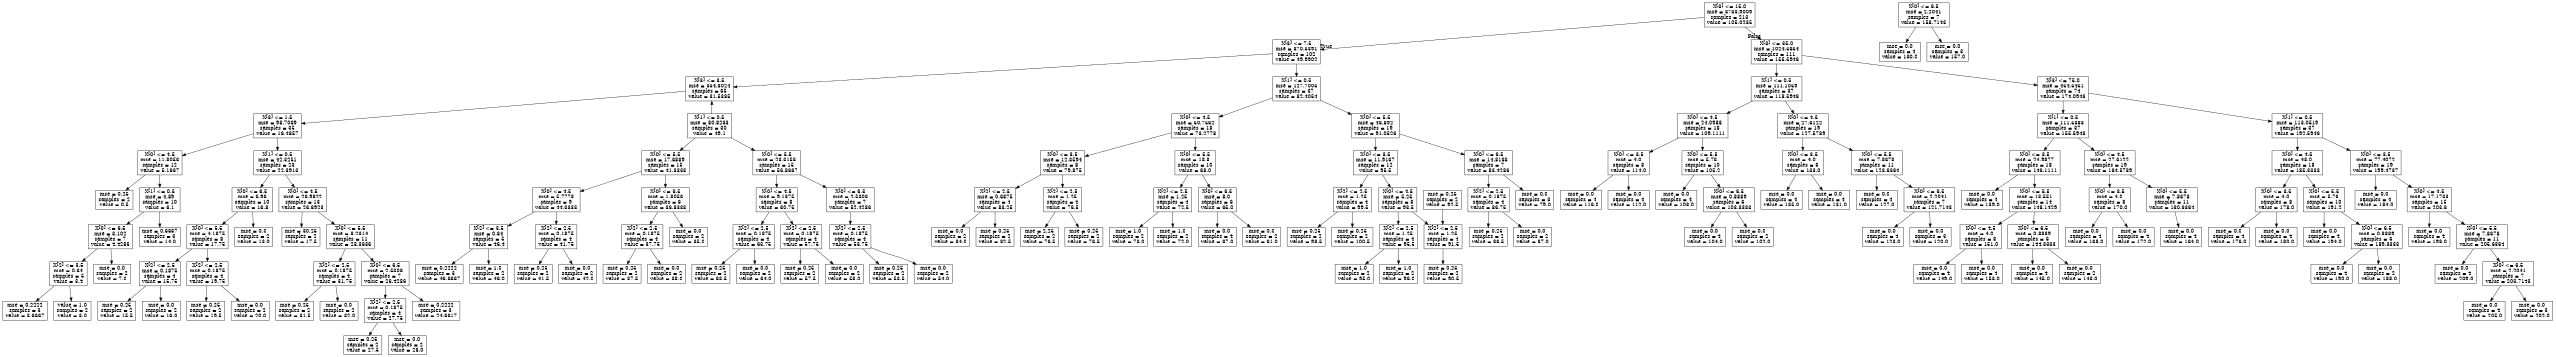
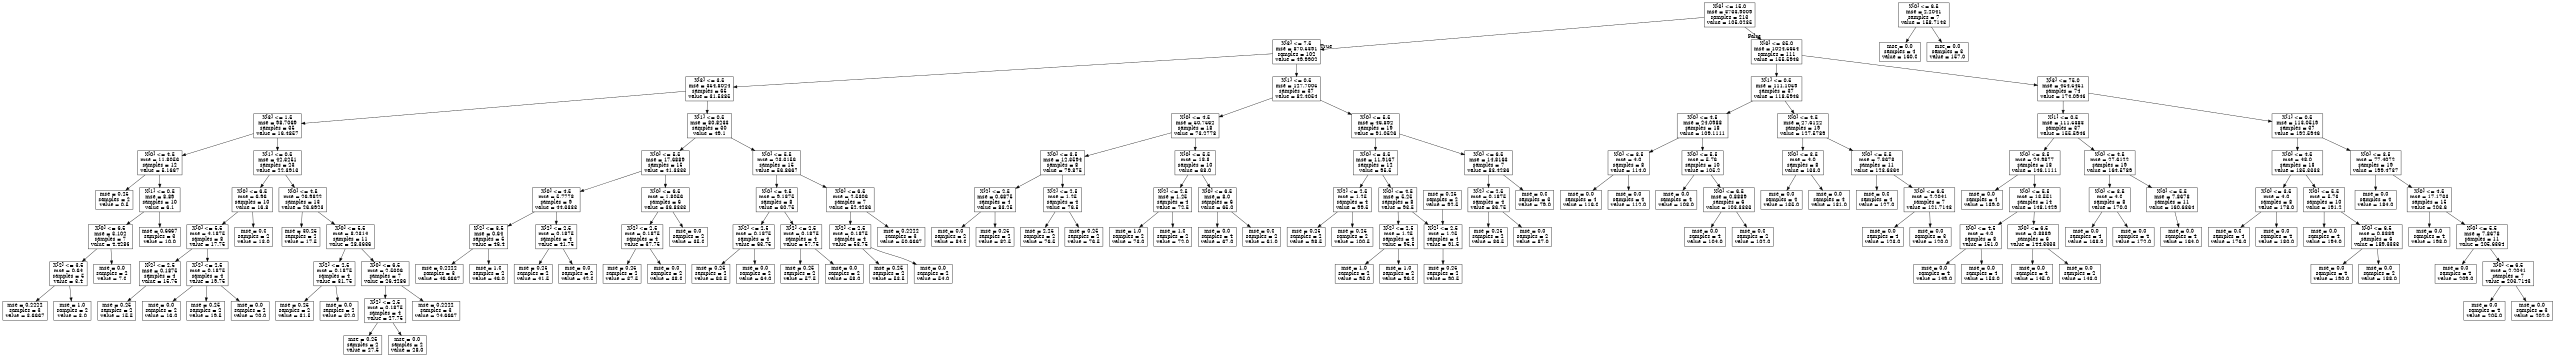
(712, 109) -> (707, 106)
(160, 200) -> (160, 200)
(160, 237) -> (160, 237)
none -> (901, 237)
(161, 292) -> (184, 292)
(72, 311) -> (72, 311)
(436, 311) -> (436, 311)
